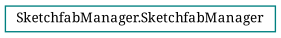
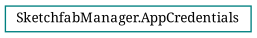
(140, 19) -> (128, 19)
